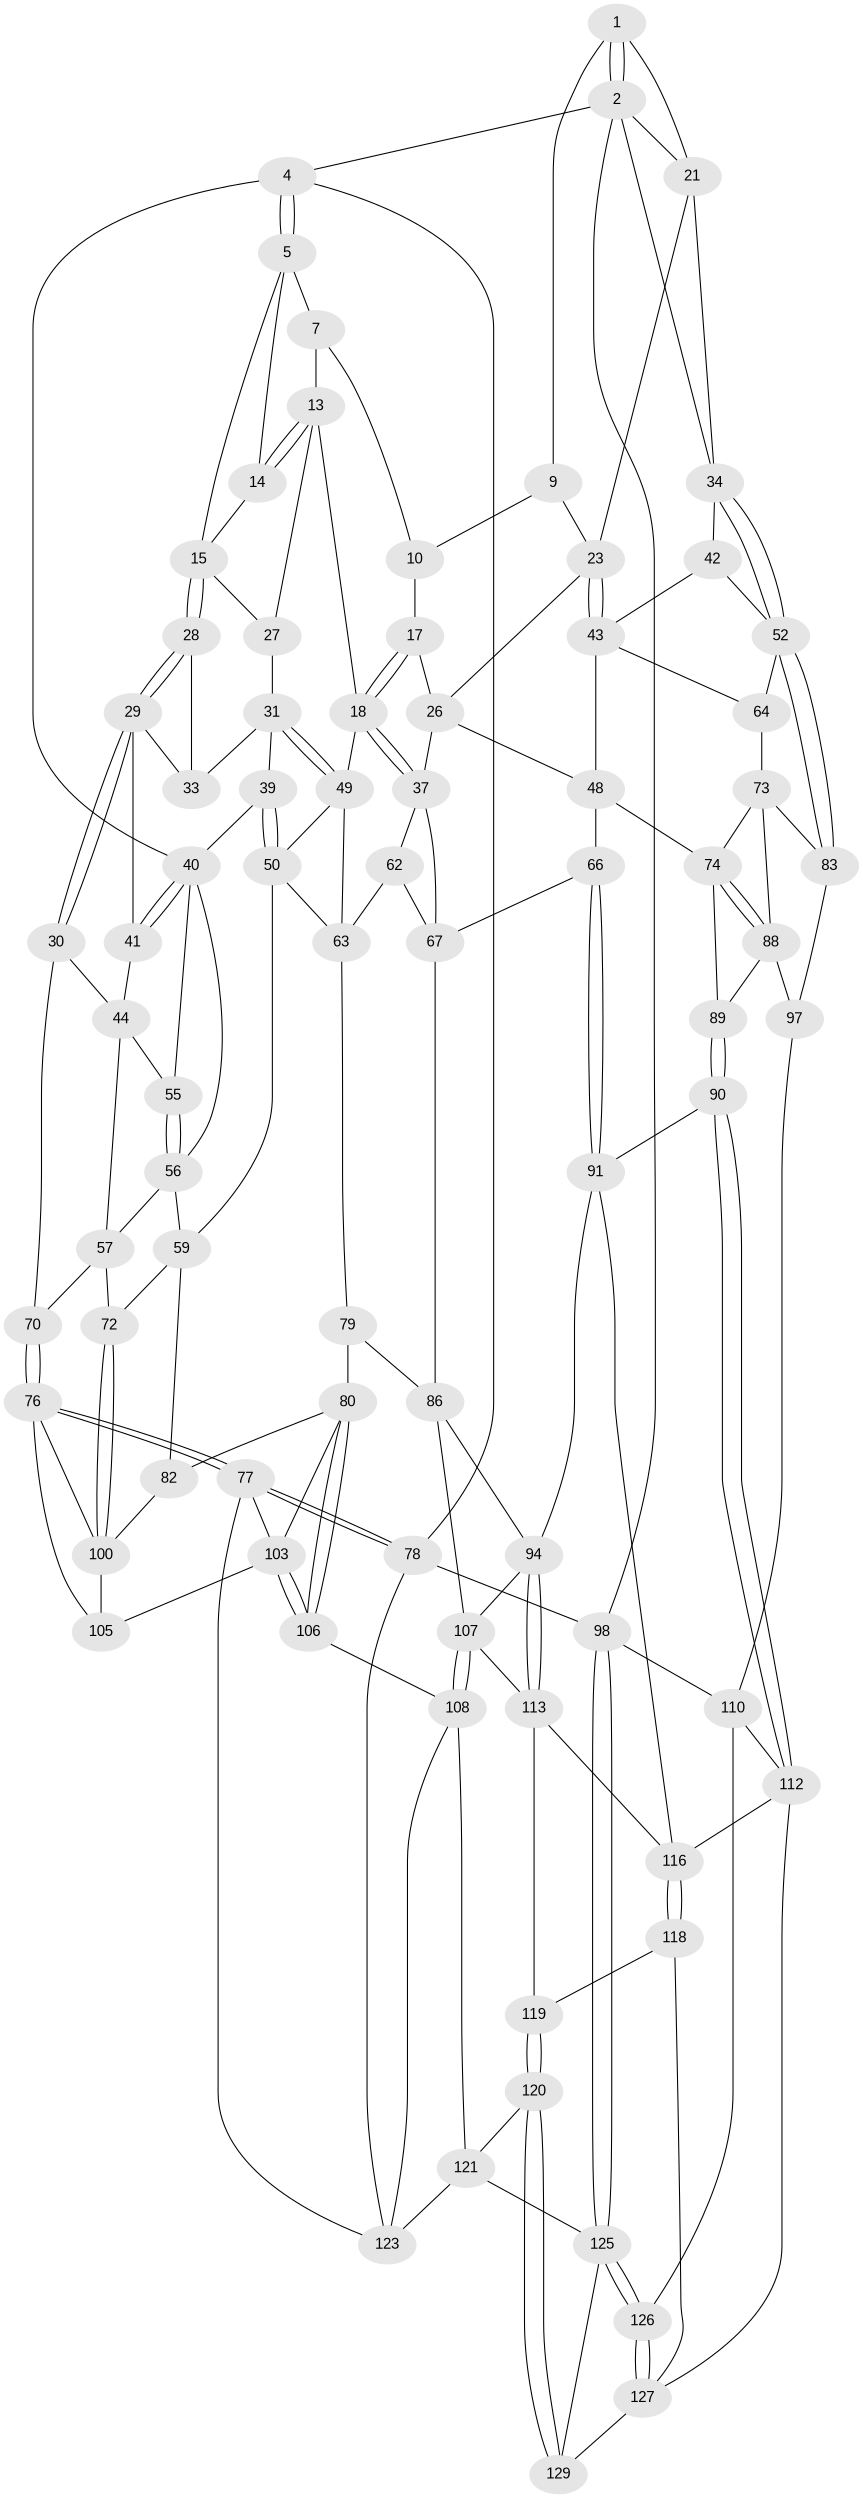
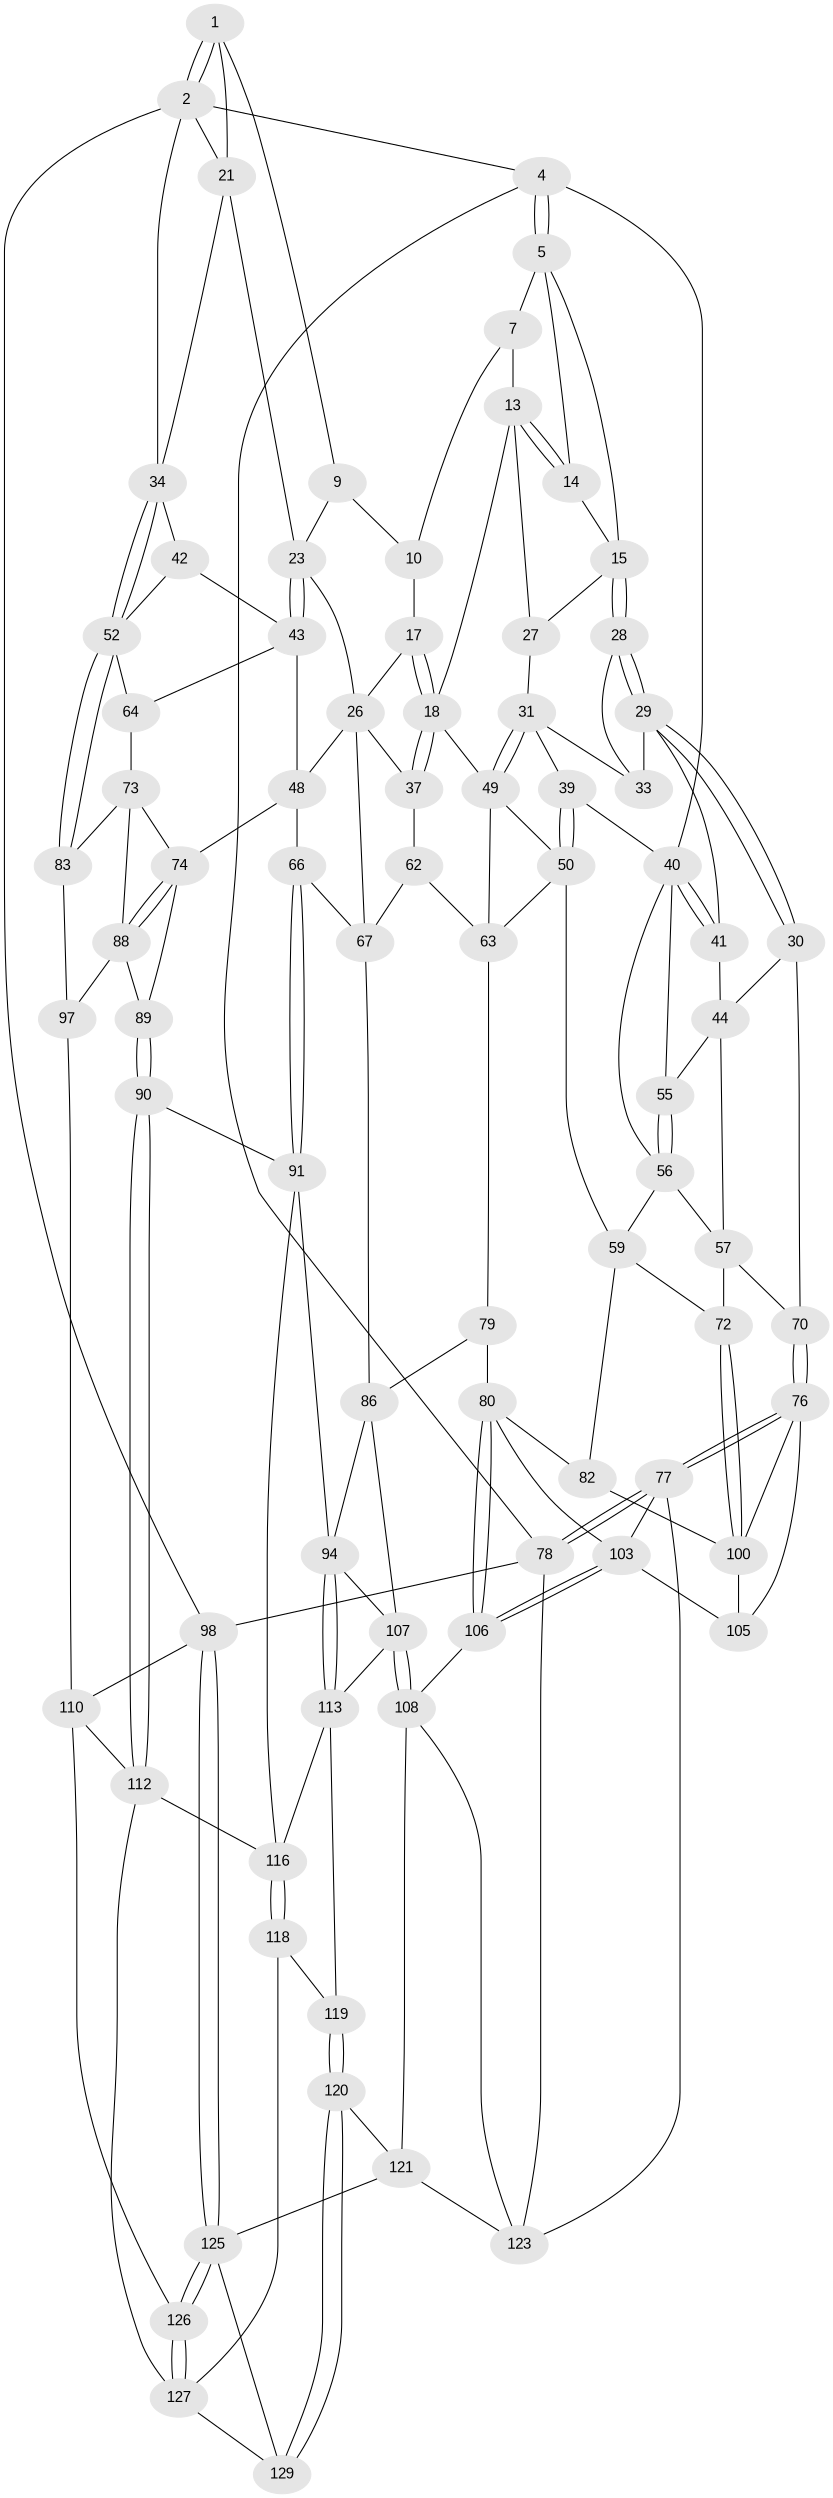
(435, 866) -> (360, 828)
